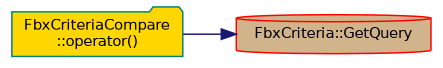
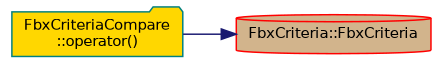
(334, 34) -> (334, 34)
